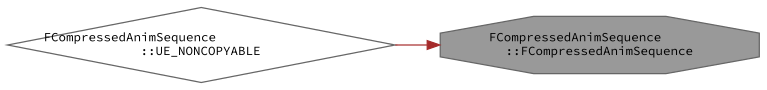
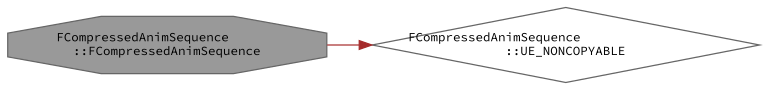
(411, 45) -> (343, 45)
